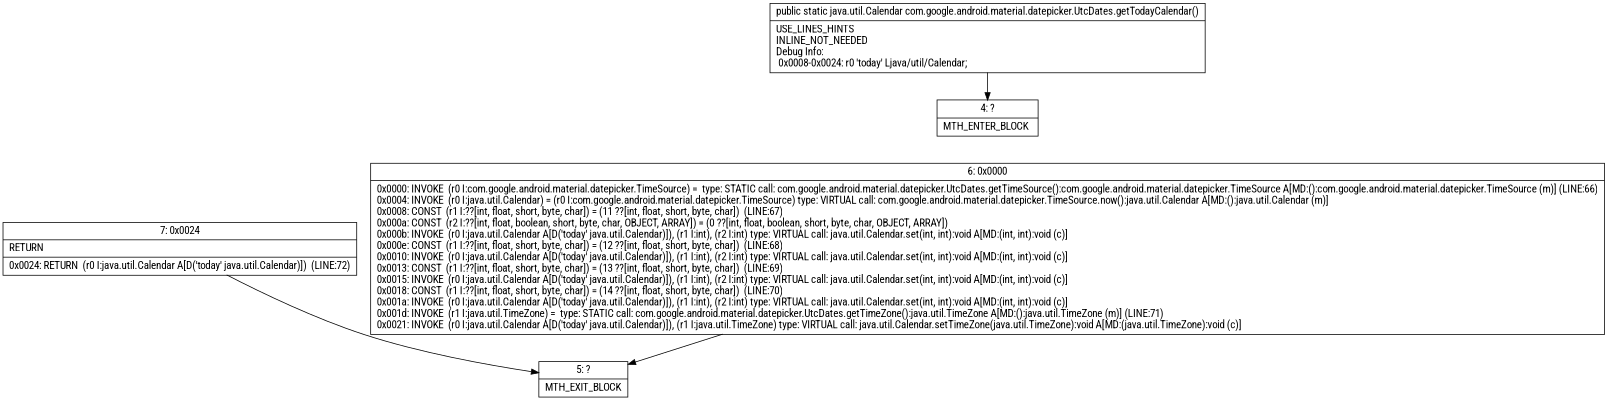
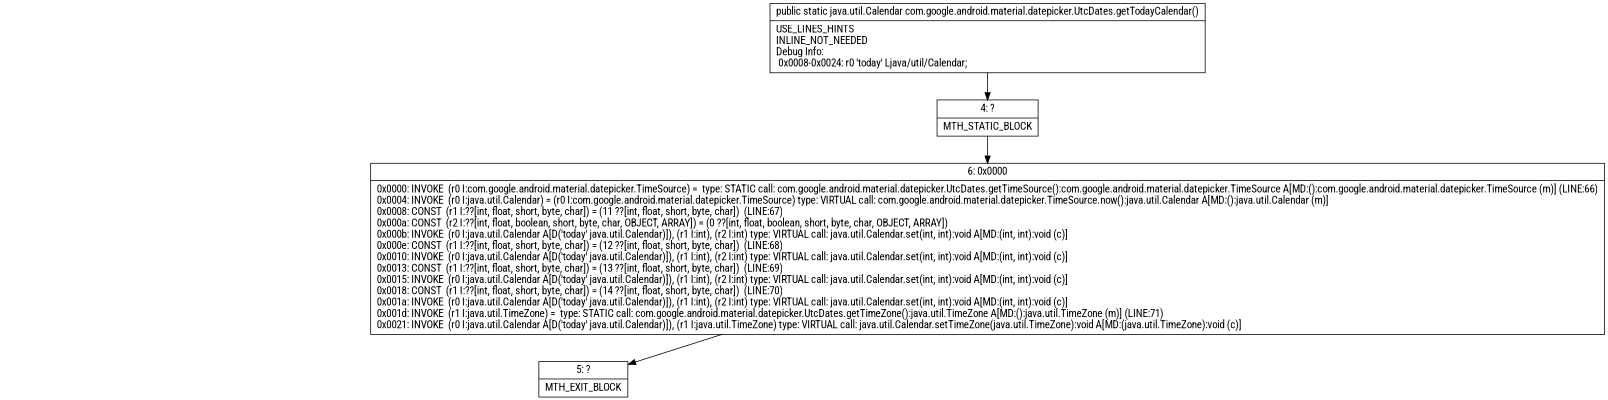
(986, 127) -> (988, 127)
none -> (988, 146)
(180, 249) -> none
